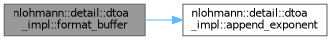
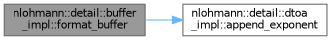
(75, 20) -> (75, 20)
